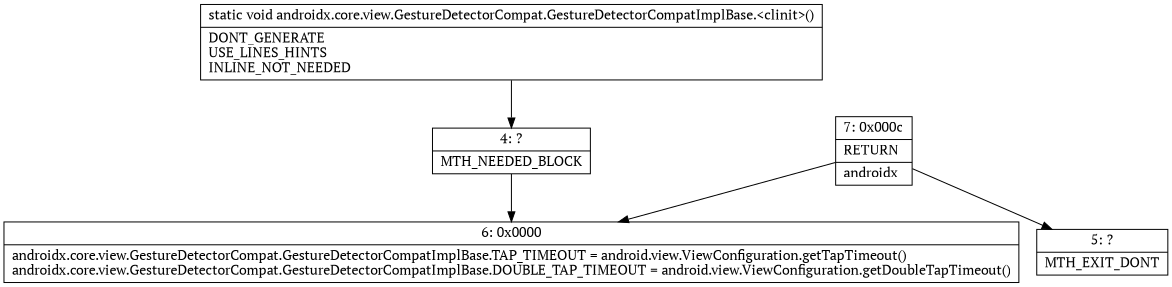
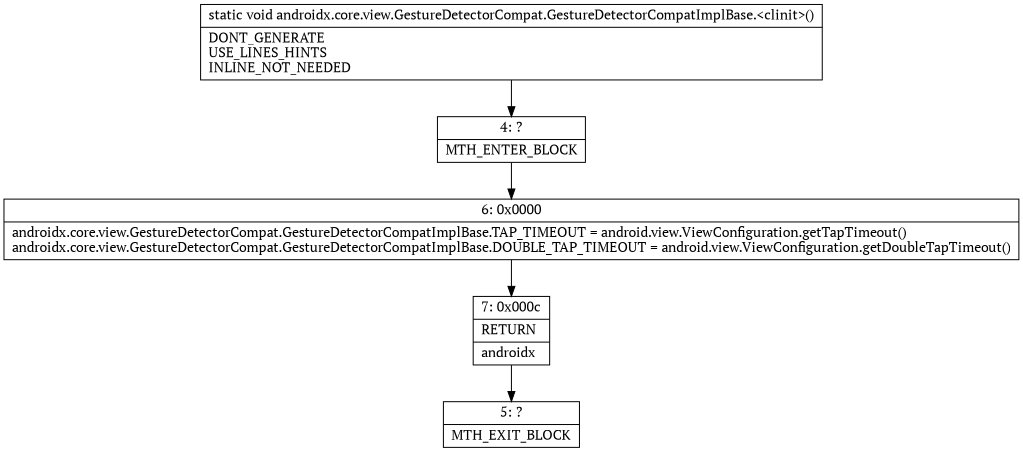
(511, 162) -> (511, 150)
(732, 191) -> (511, 273)
(1102, 263) -> (511, 435)
